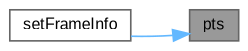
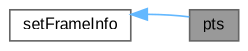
(152, 36) -> (168, 15)
